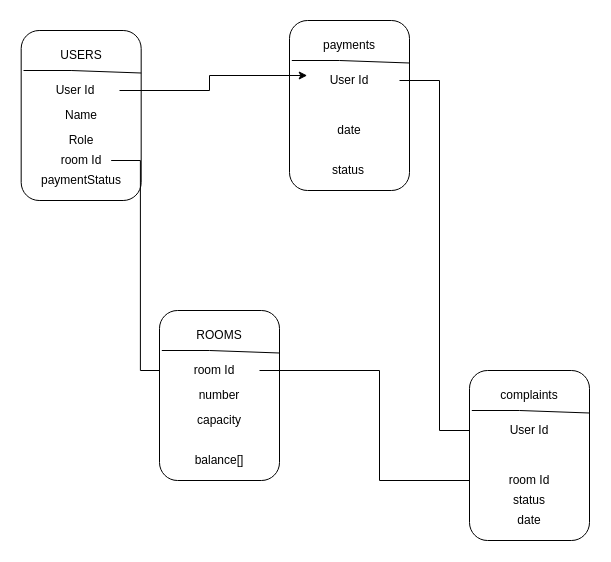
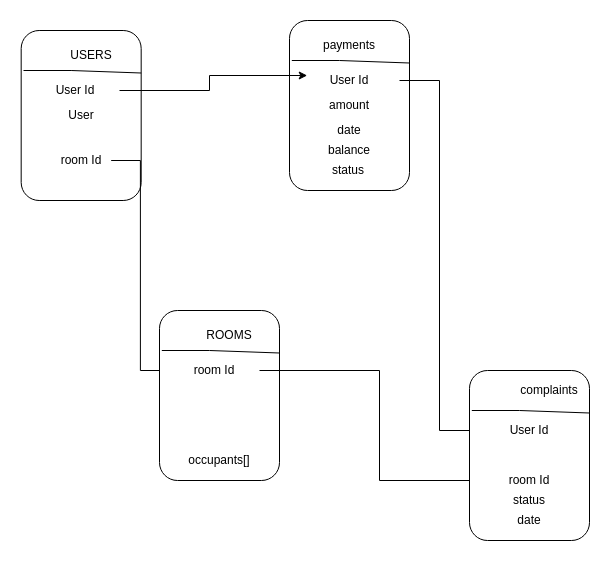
(81, 56) -> (91, 56)
none -> (350, 106)
(82, 116) -> (82, 116)
(81, 141) -> none
none -> (350, 151)
(81, 181) -> none
(220, 336) -> (230, 336)
(220, 396) -> none
(530, 396) -> (550, 391)
(220, 421) -> none
(220, 461) -> (220, 461)
